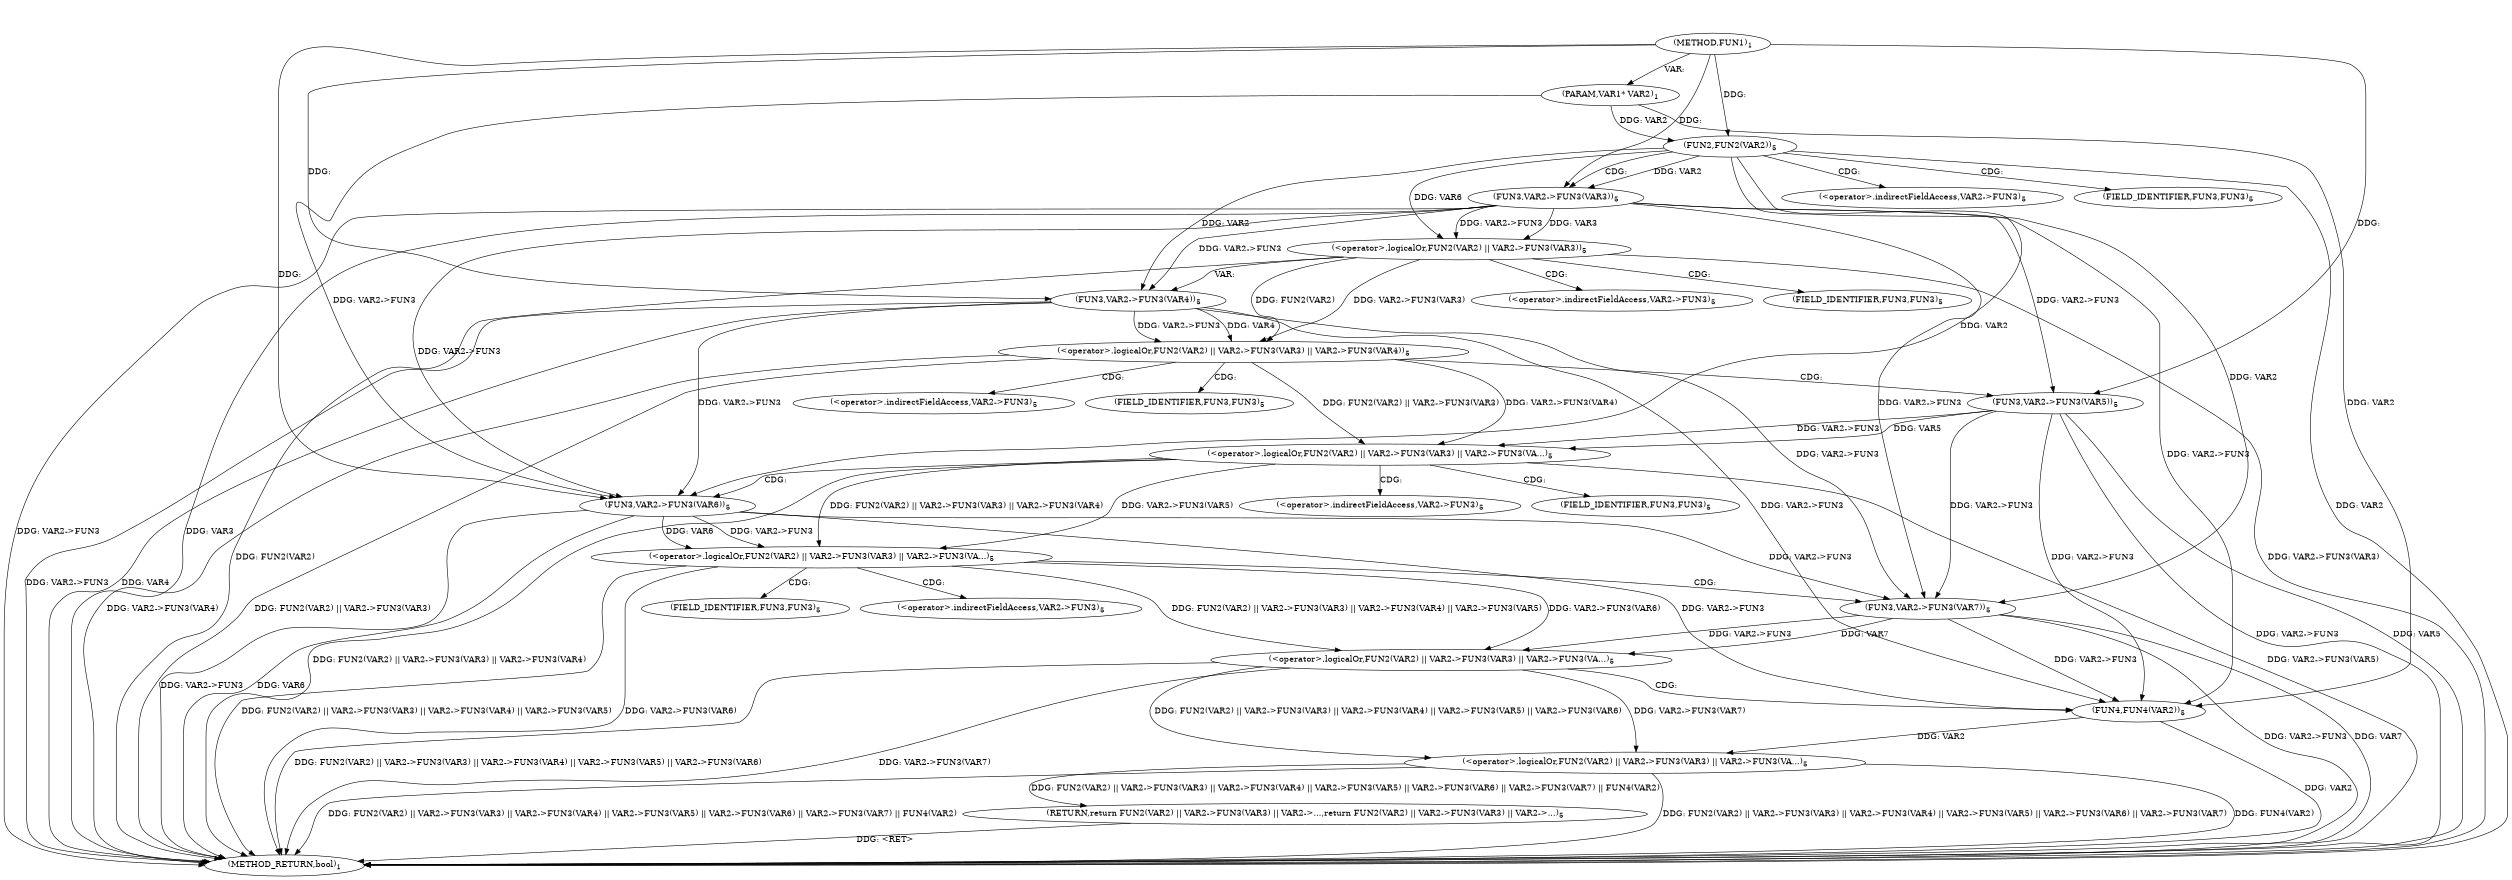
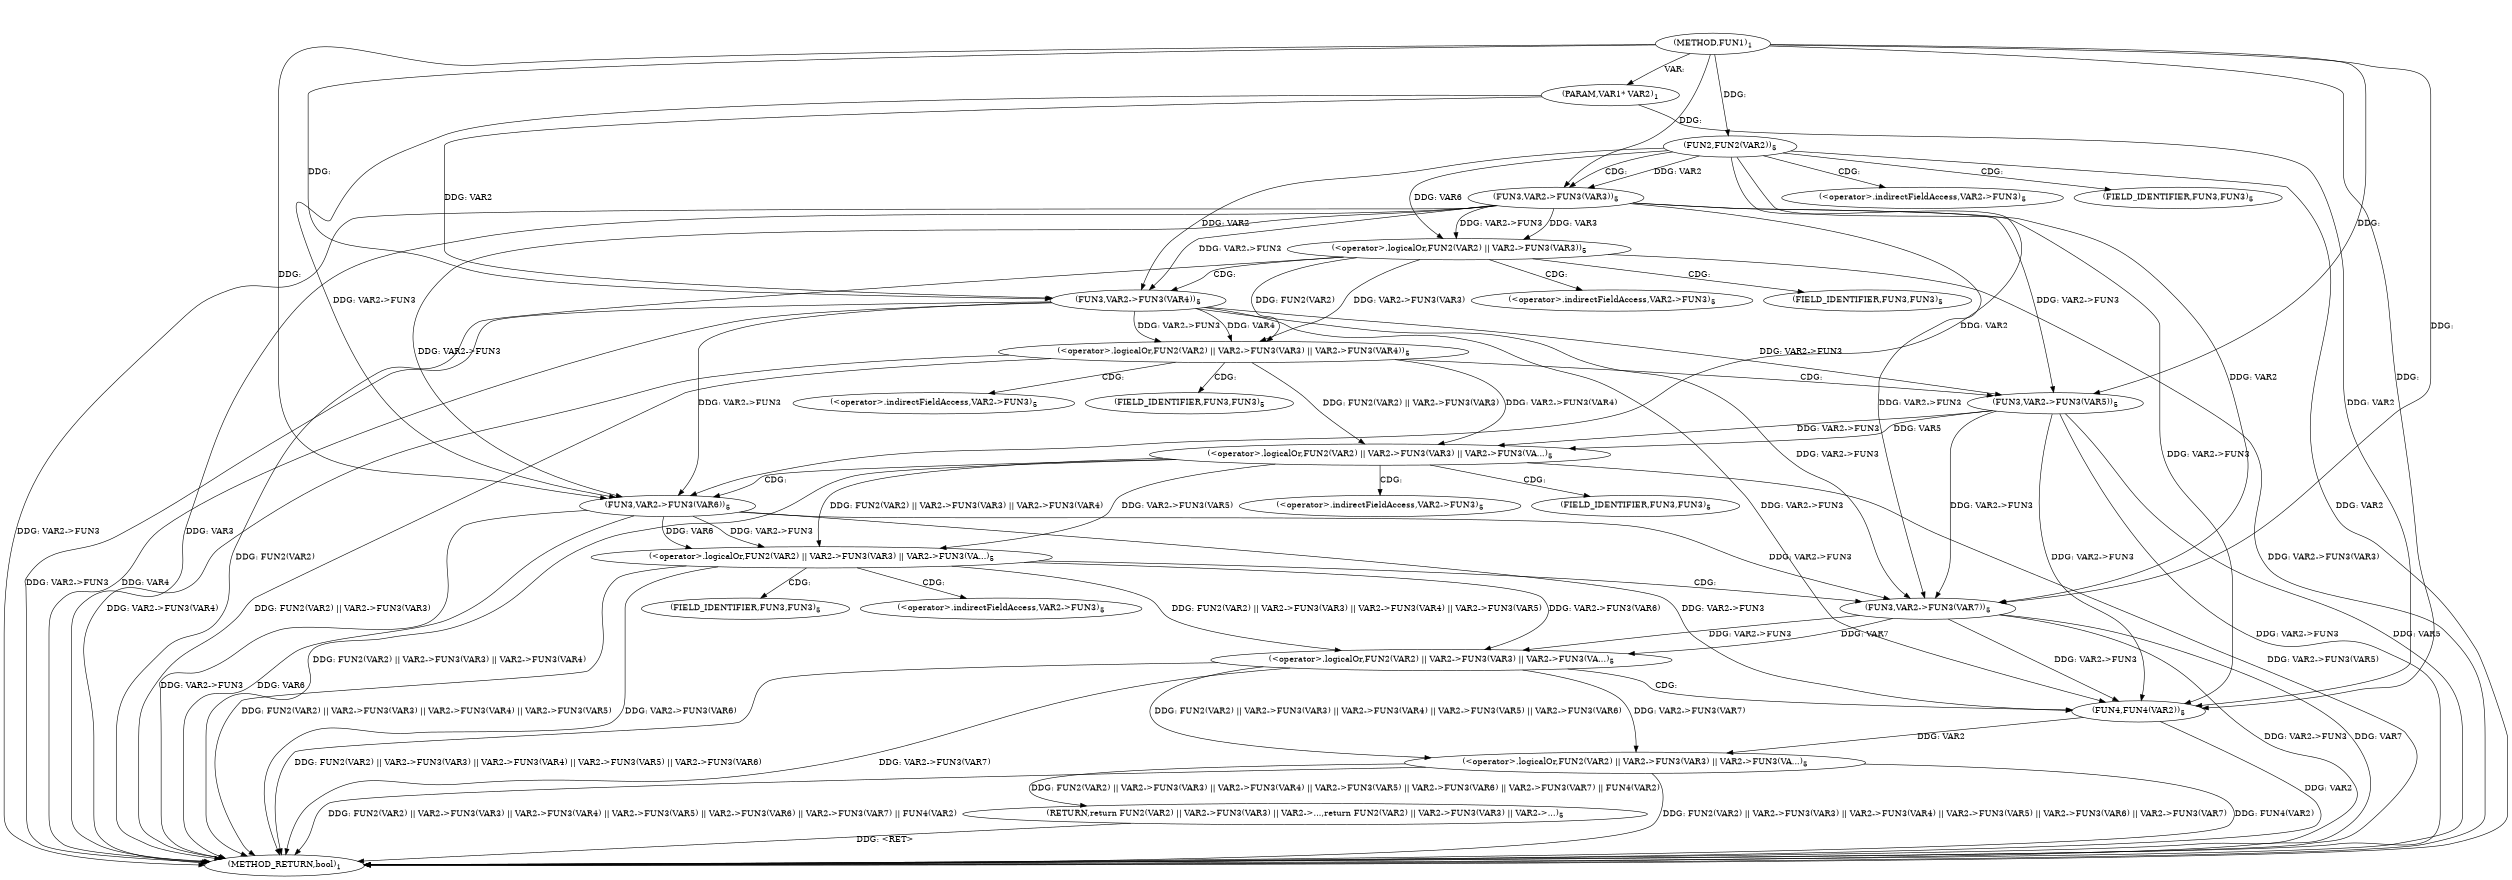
(1633, 132) -> (637, 124)
none -> (2431, 148)
none -> (2344, 176)
(1226, 275) -> (1226, 275)
none -> (1602, 343)
